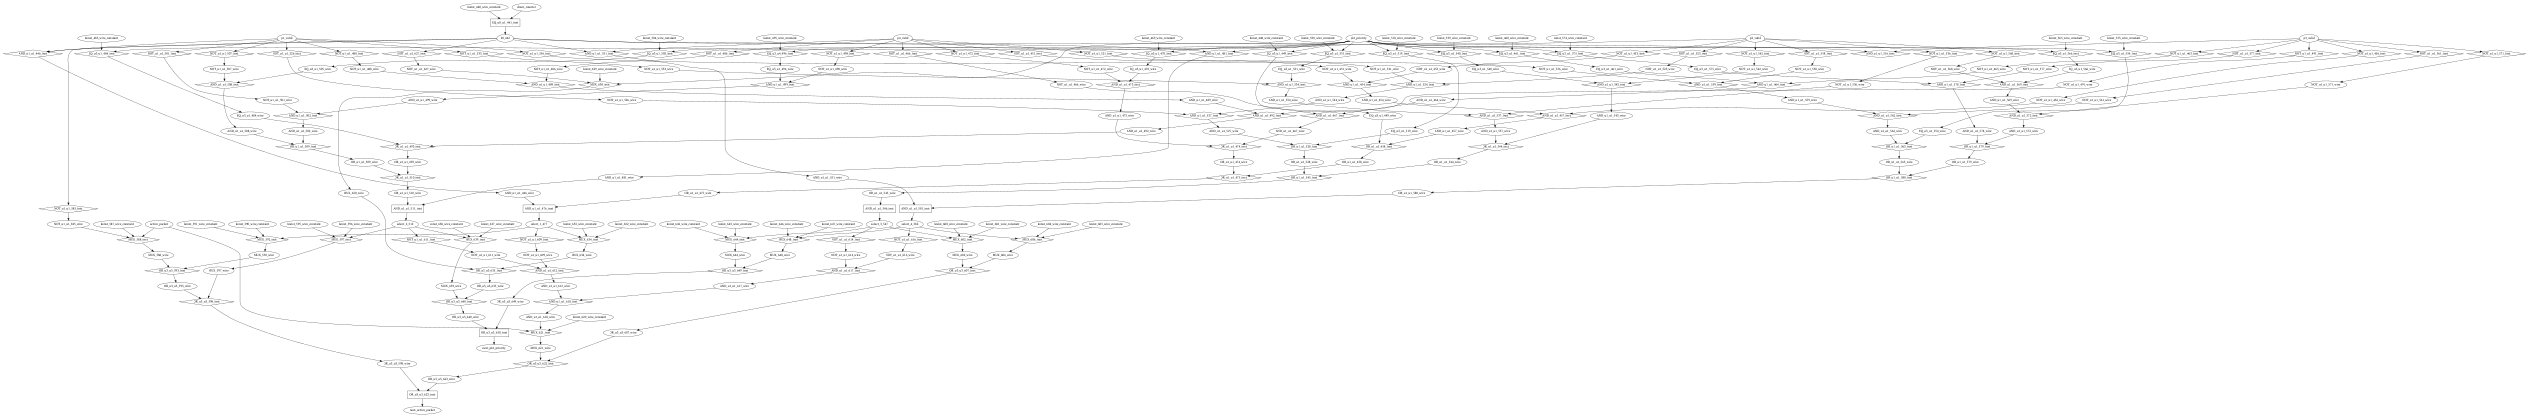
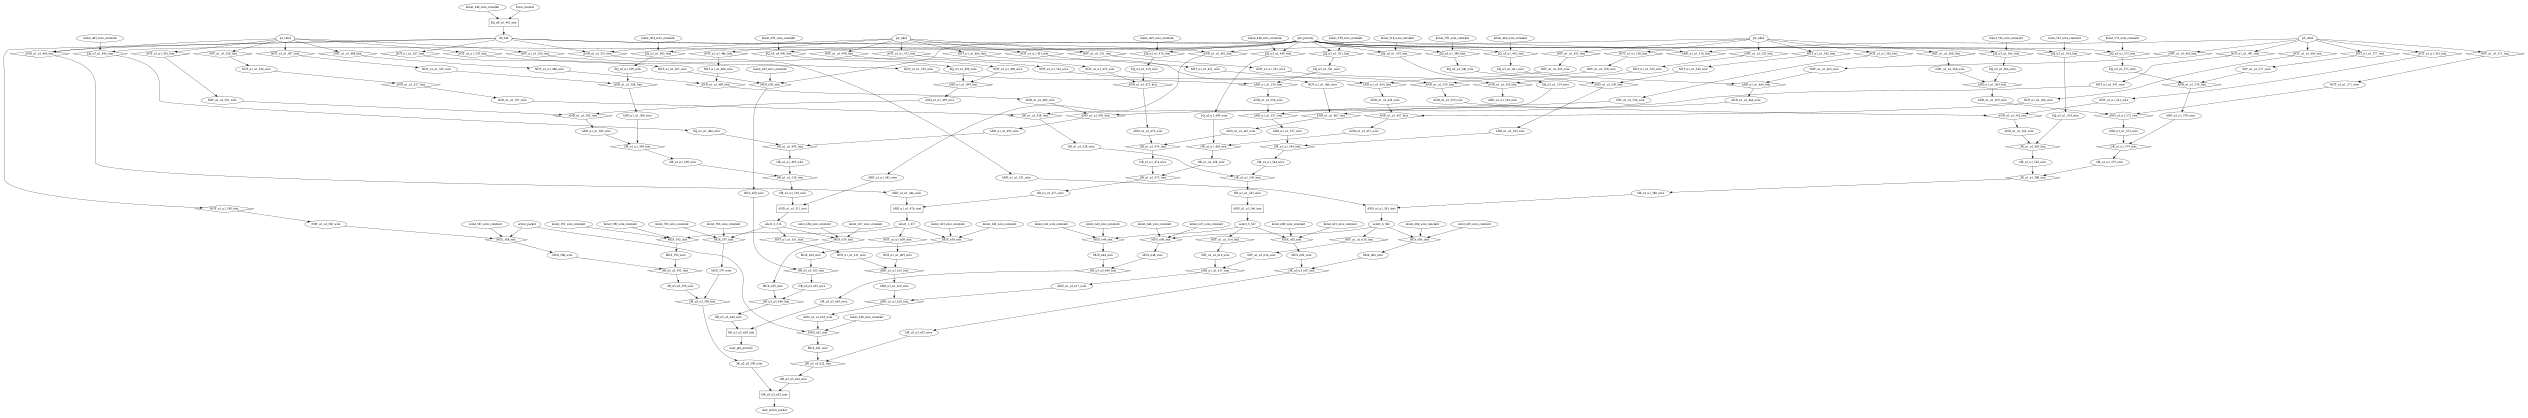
(1268, 109) -> none
